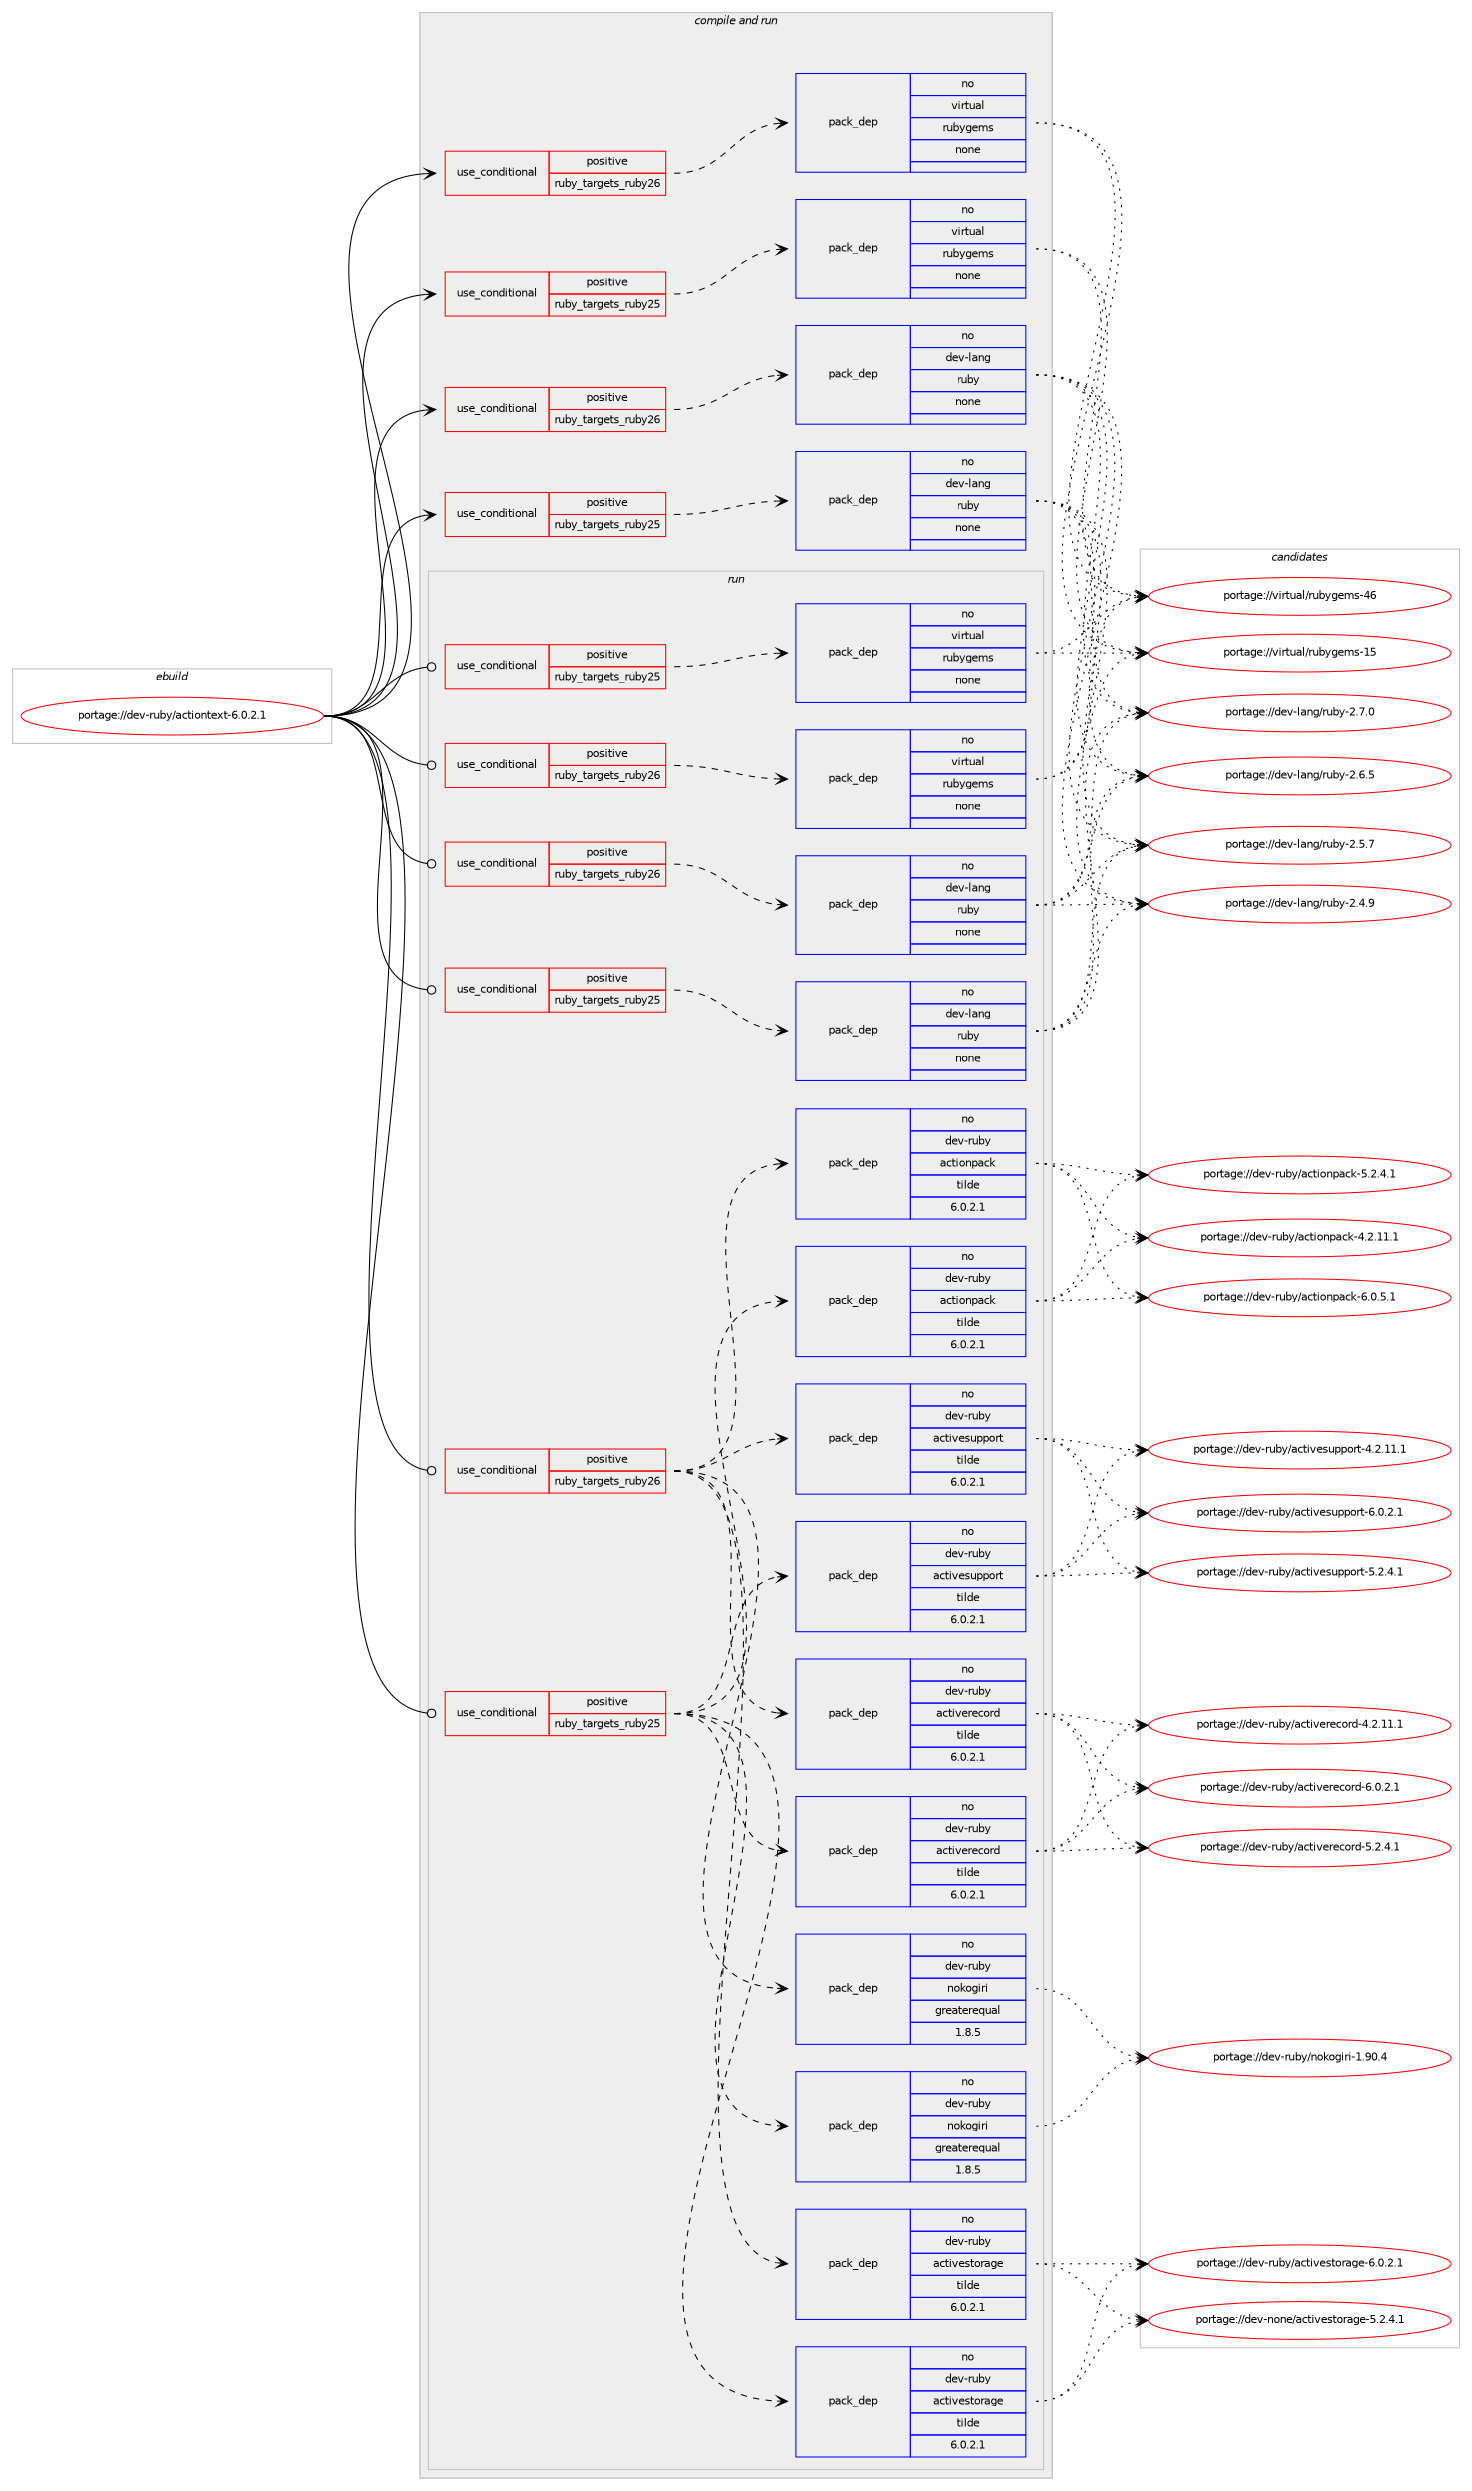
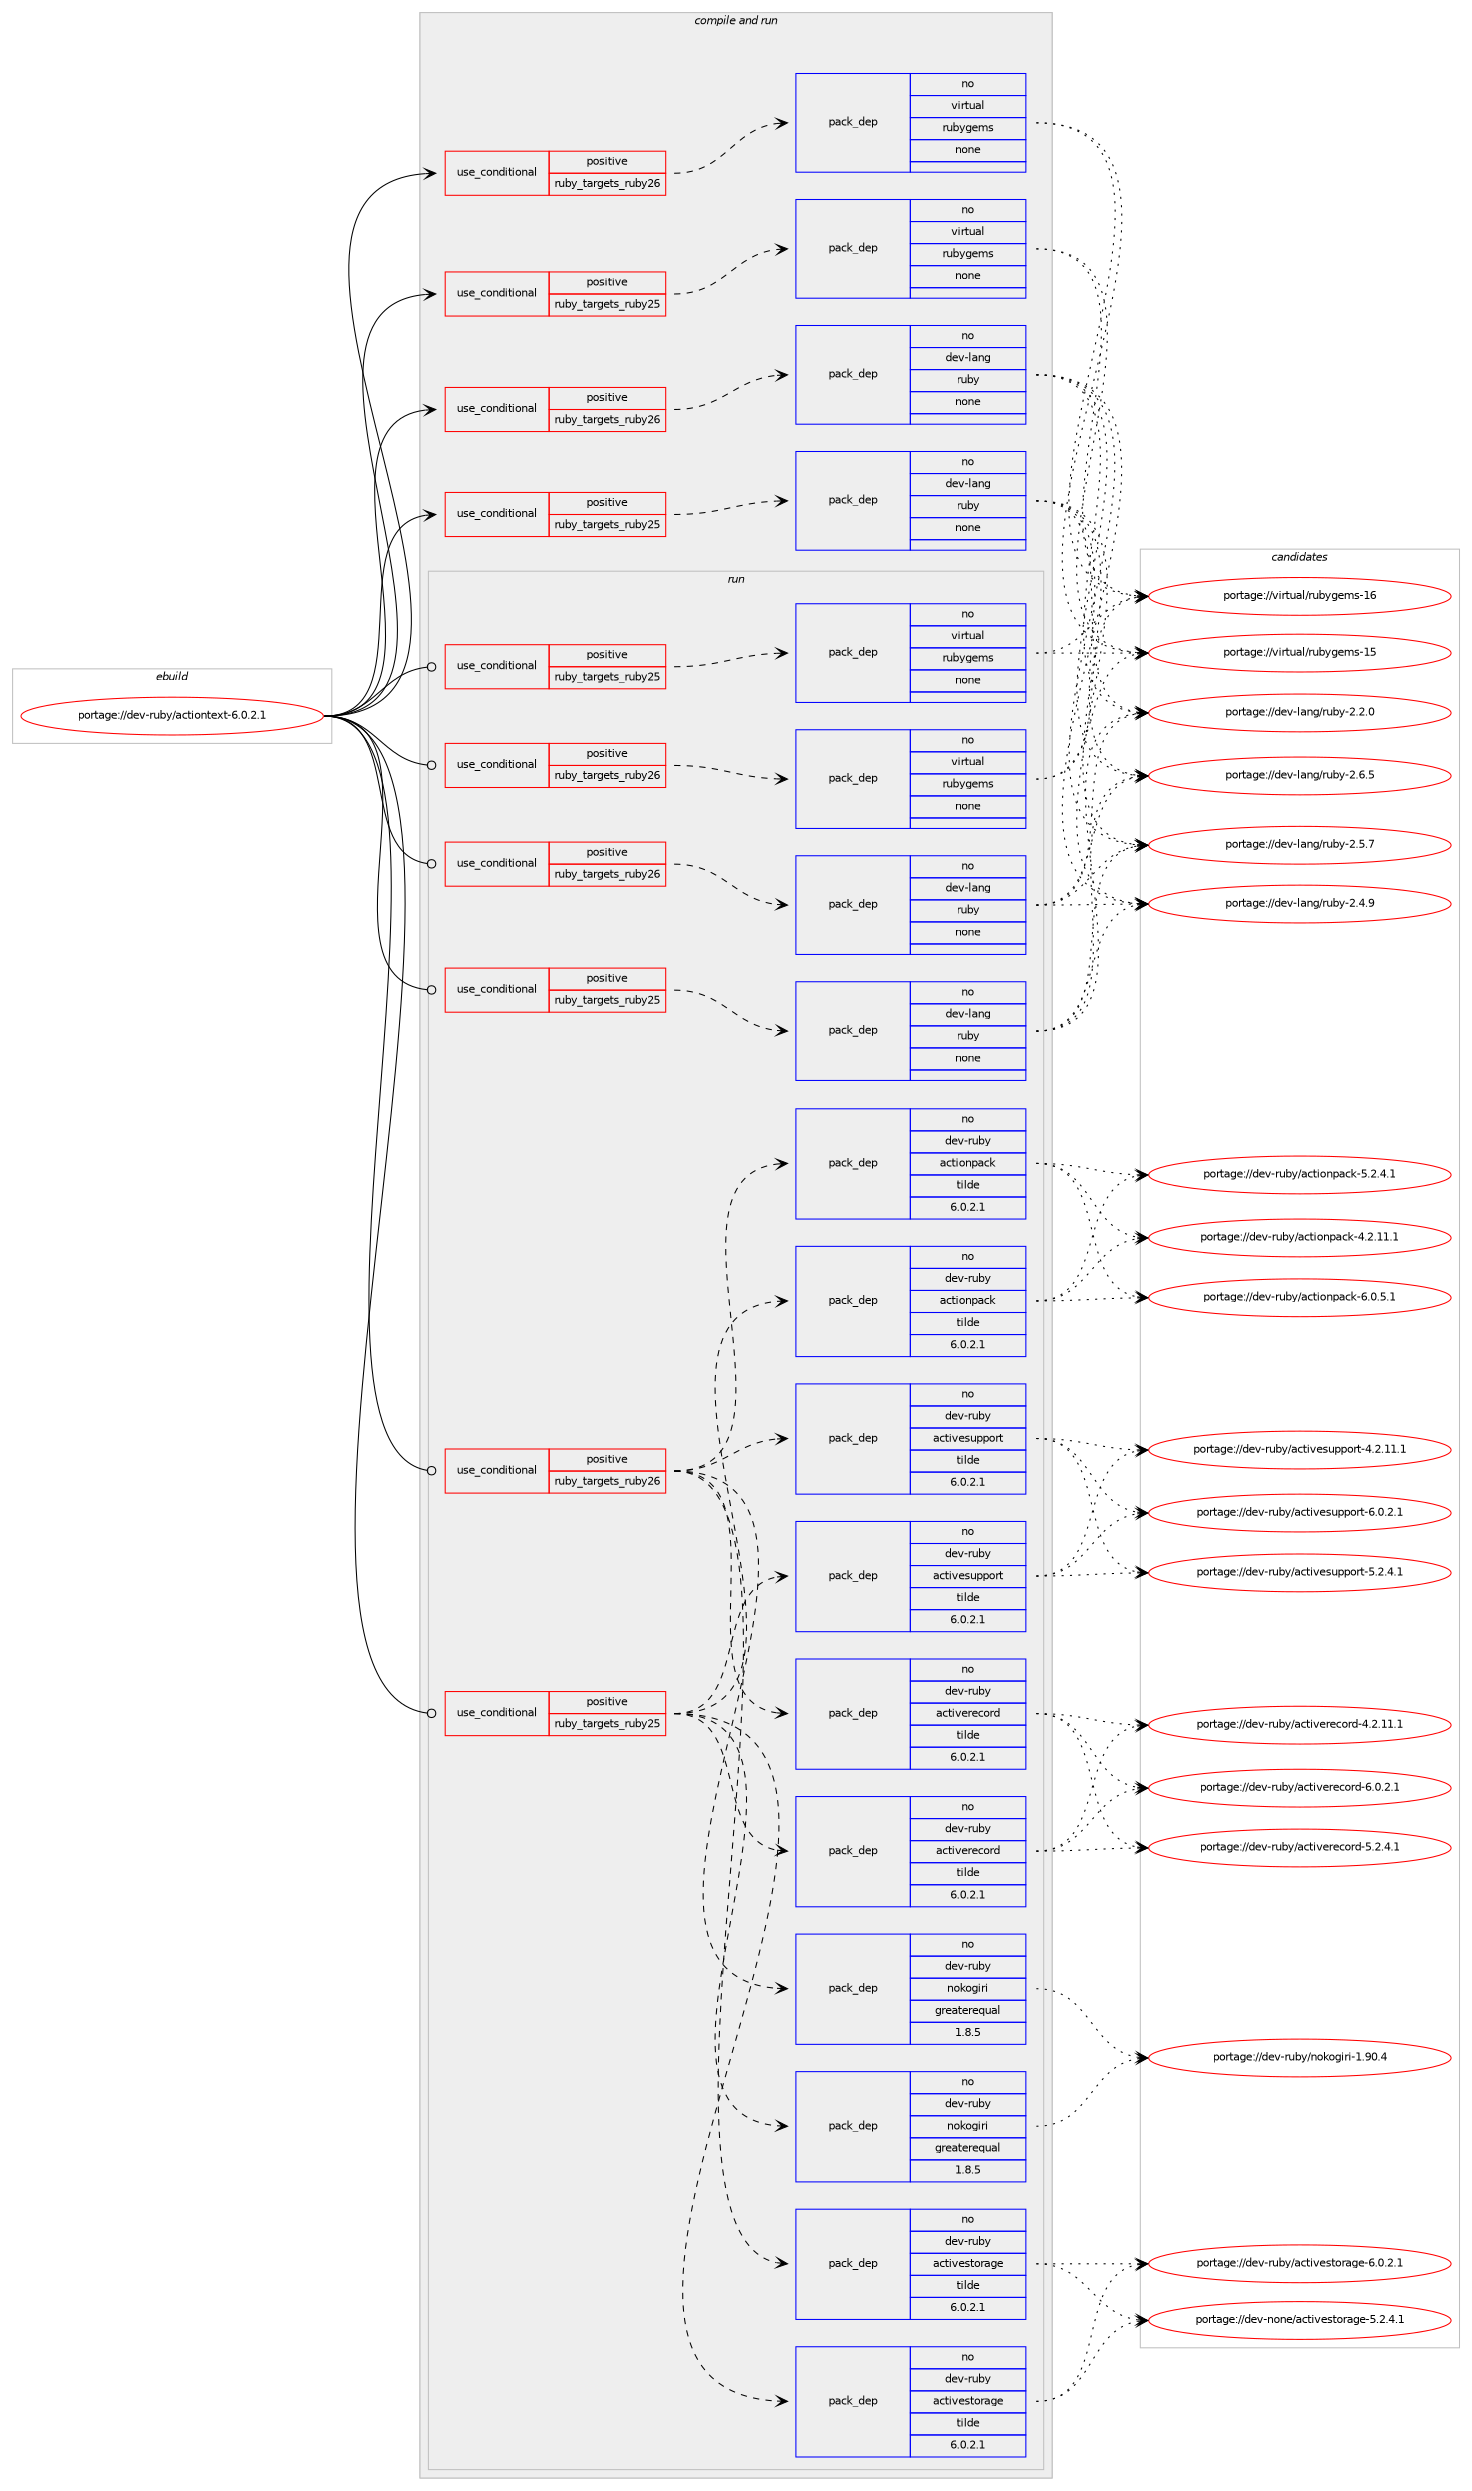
(1300, 596) -> (1300, 596)
(1300, 713) -> (1300, 713)
